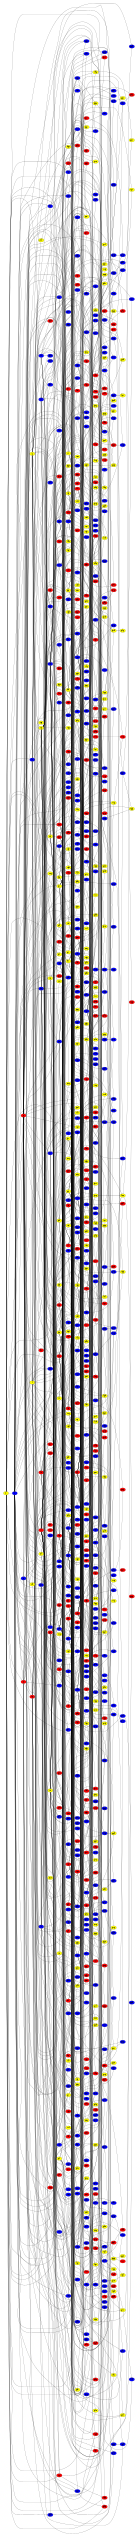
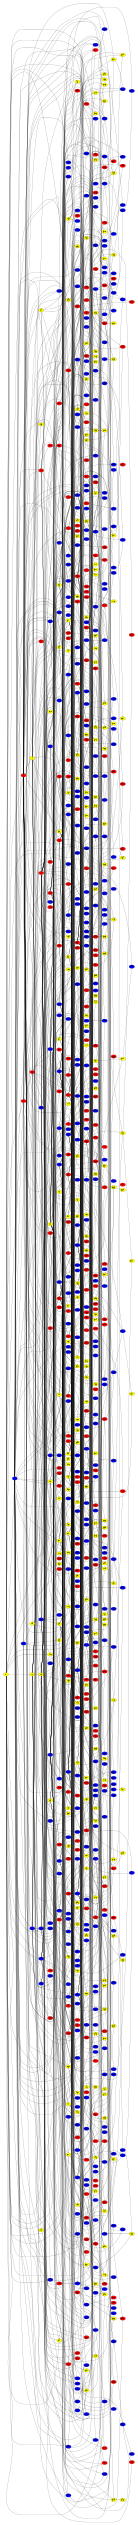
none -> (114, 535)
